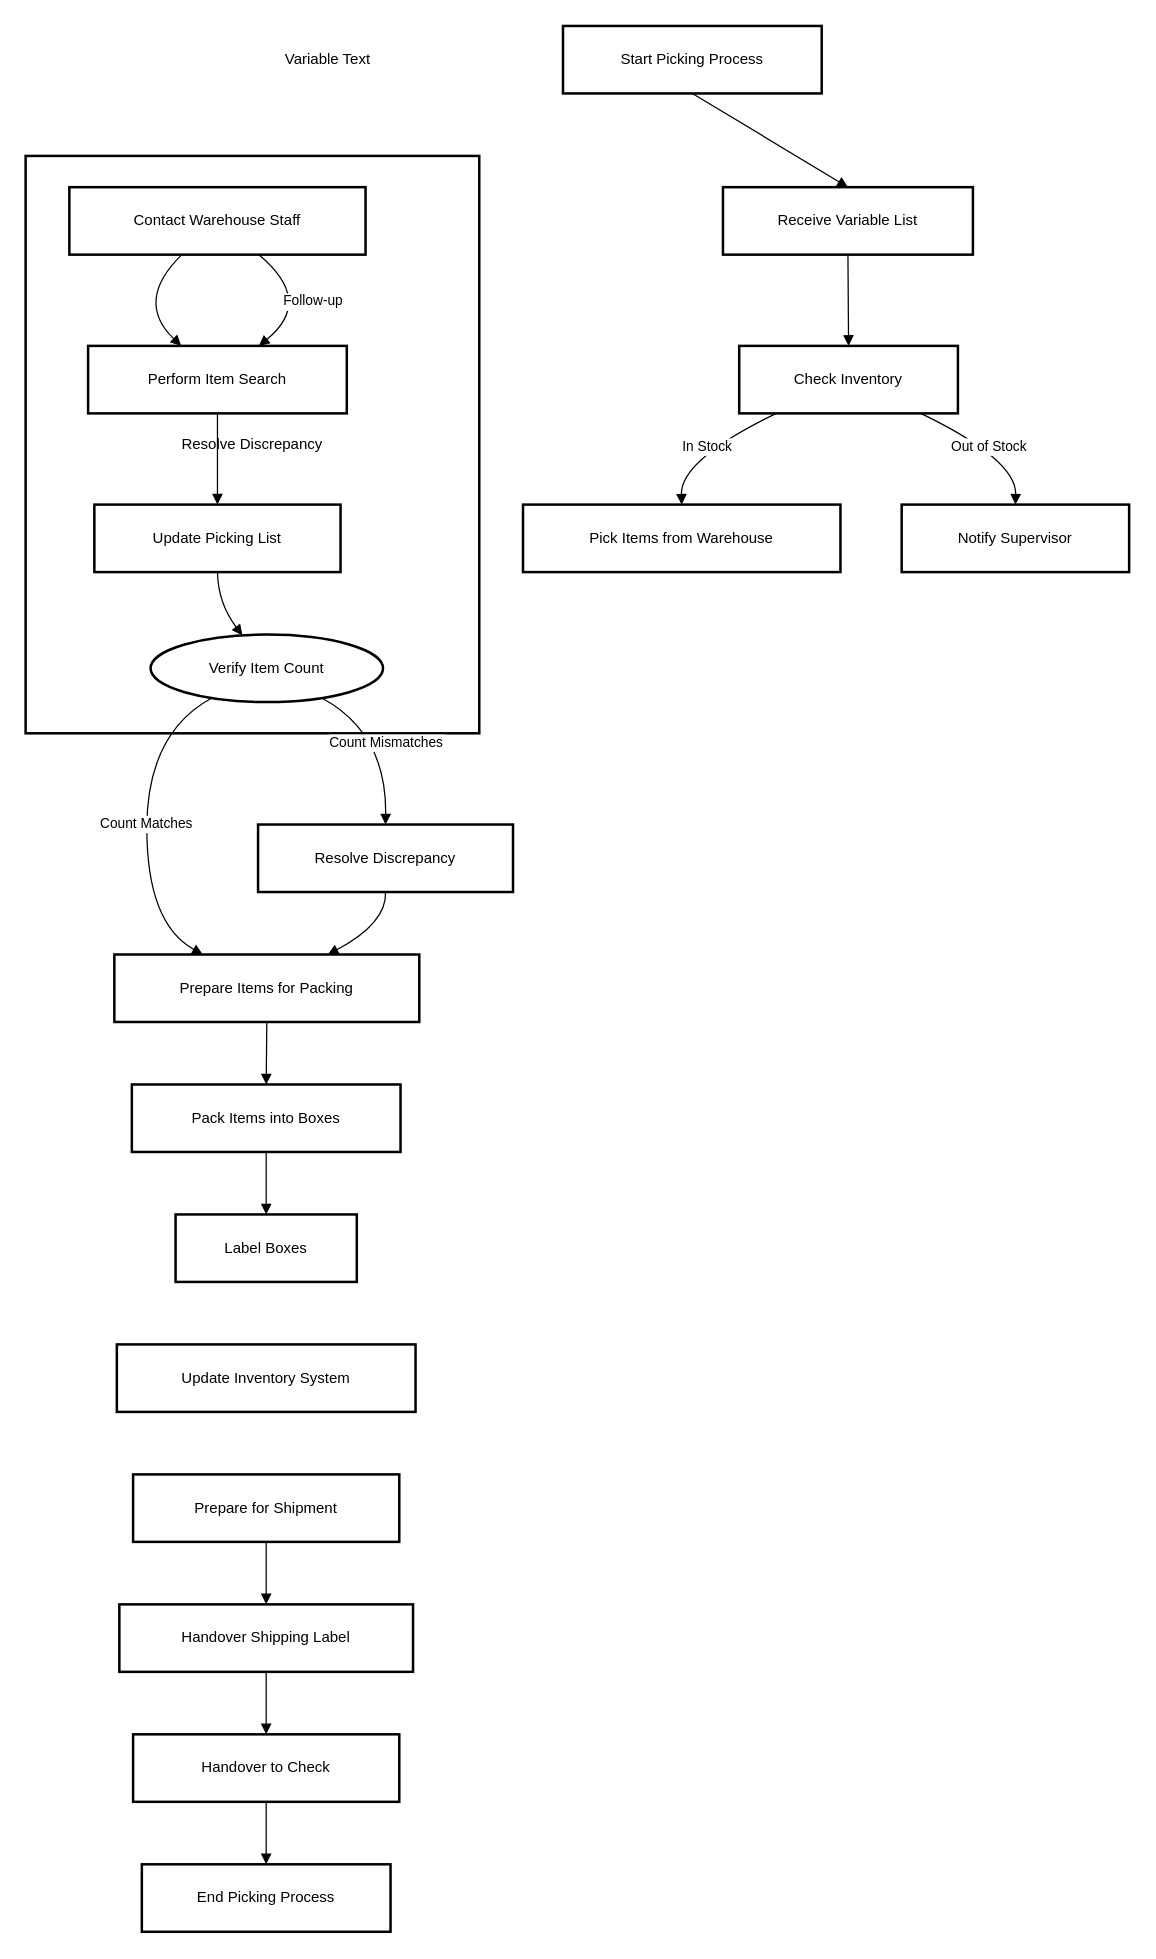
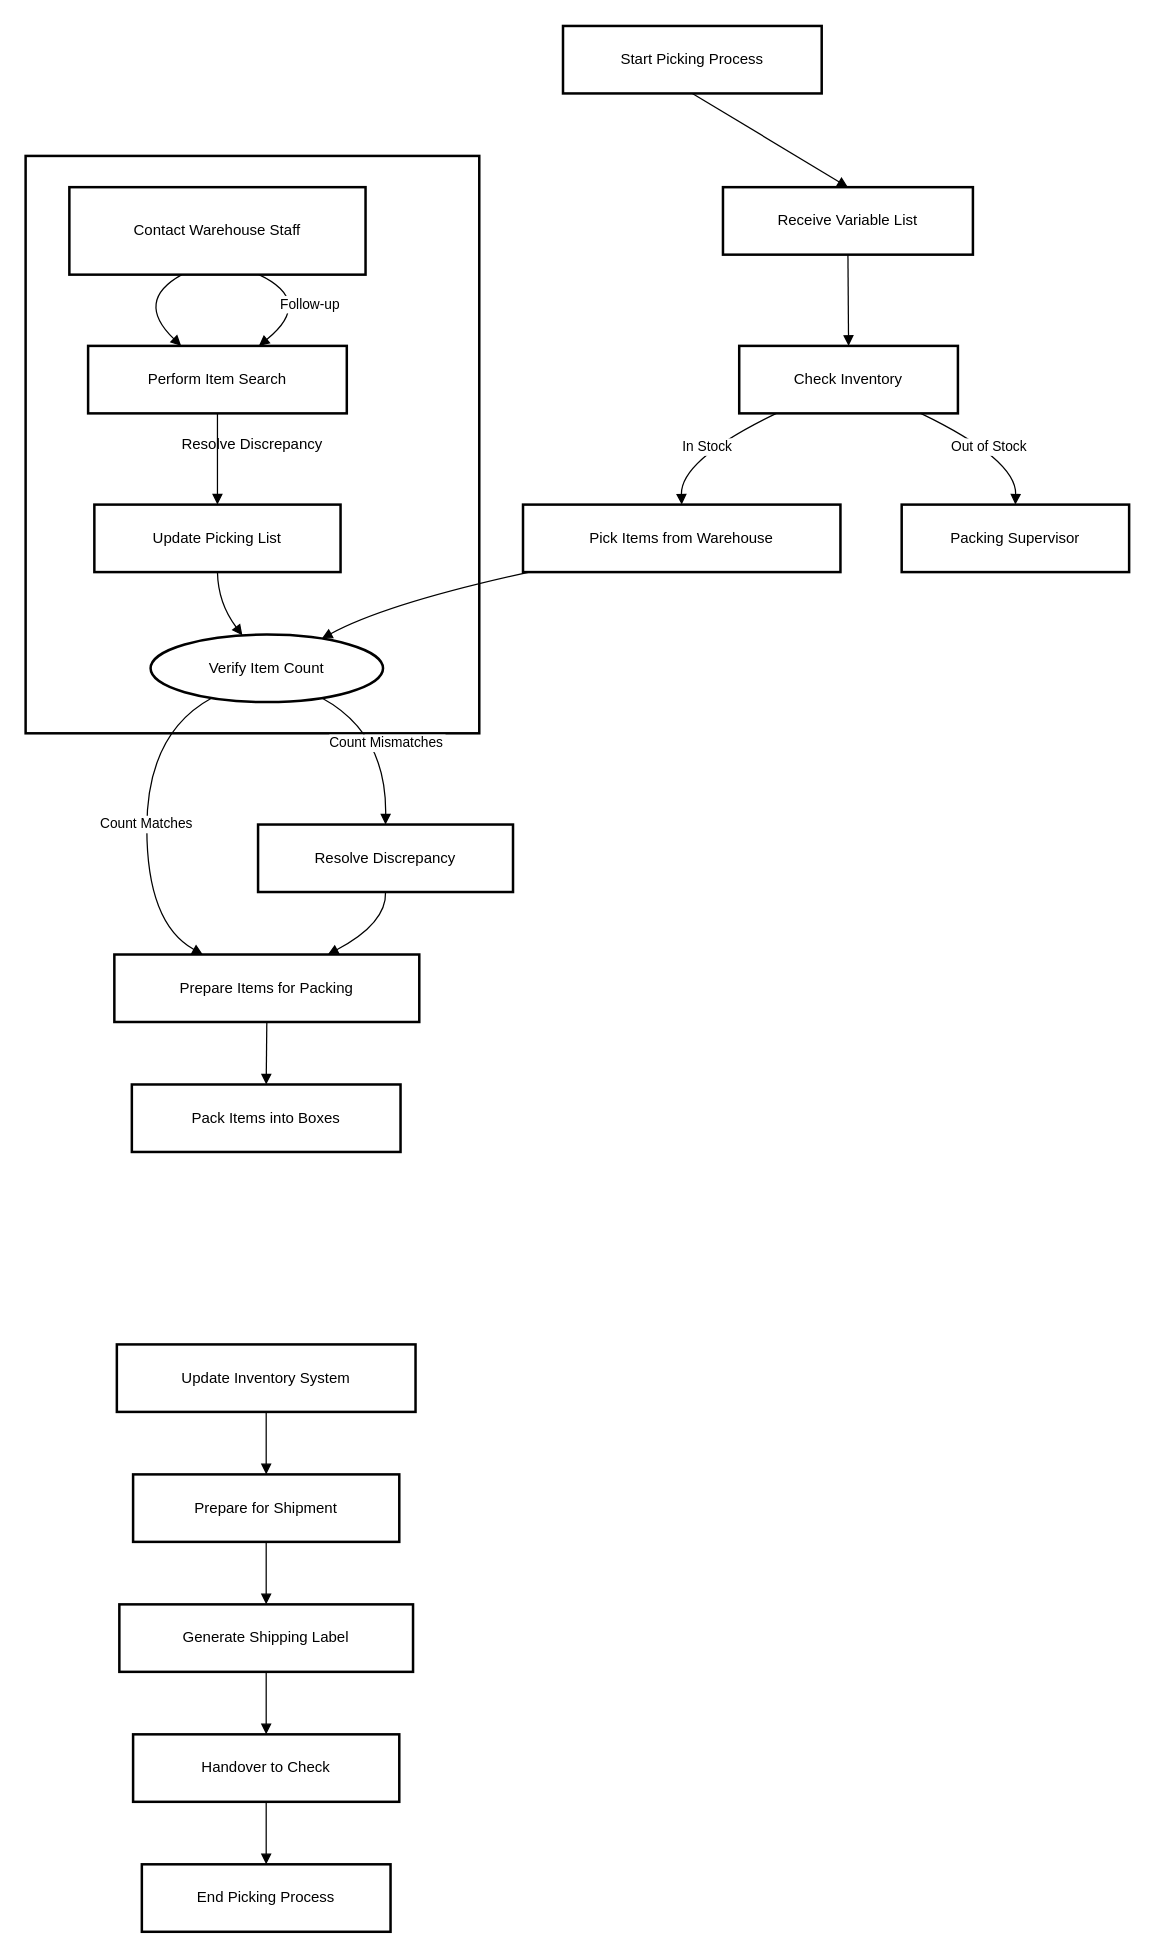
(328, 59) -> none
(218, 221) -> (218, 231)
(1016, 538) -> (1016, 538)
none -> (427, 597)
(266, 1179) -> none
(266, 1248) -> none
none -> (266, 1439)
(266, 1638) -> (266, 1638)
